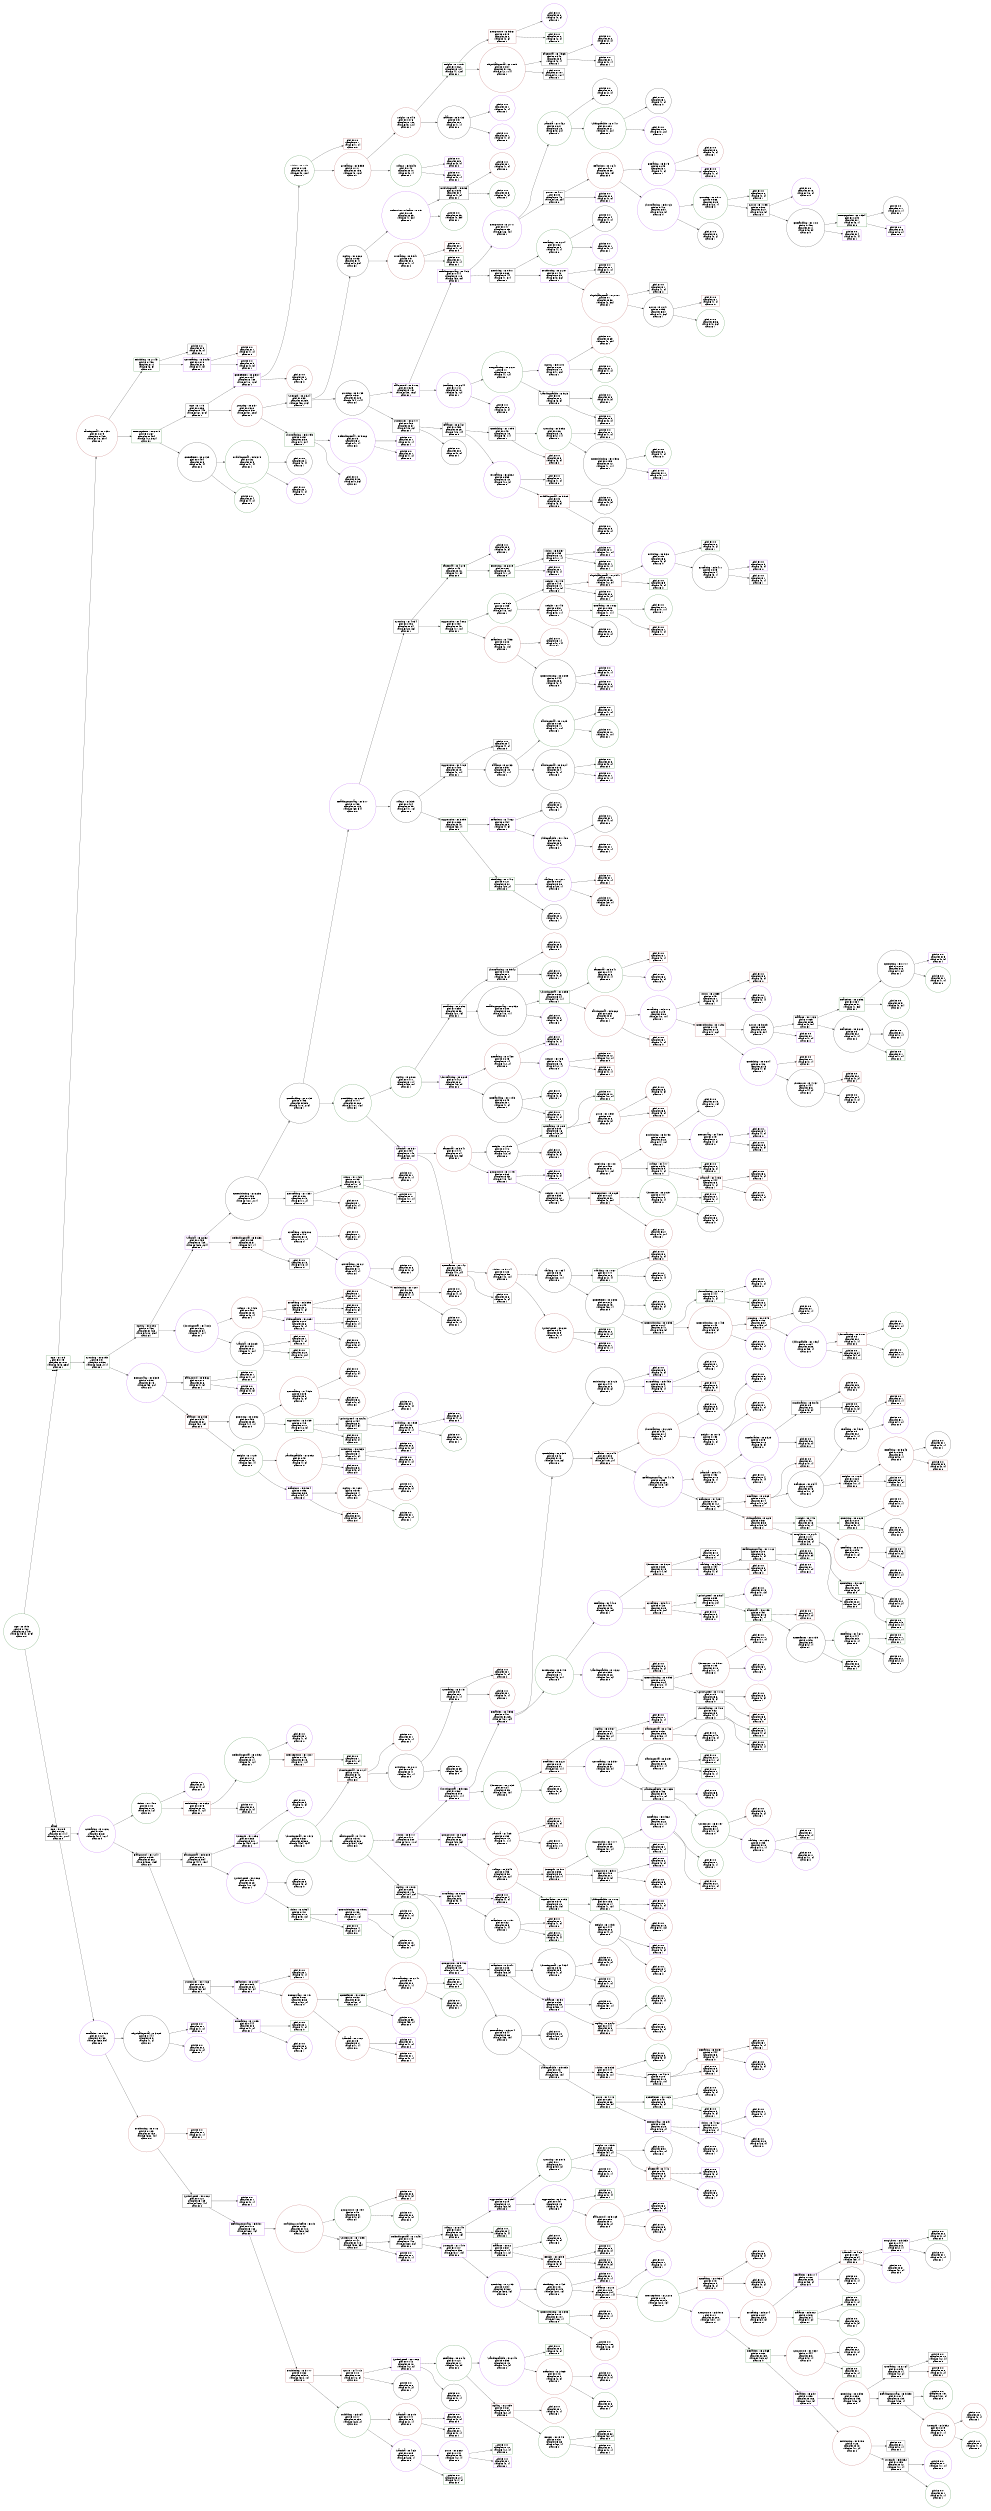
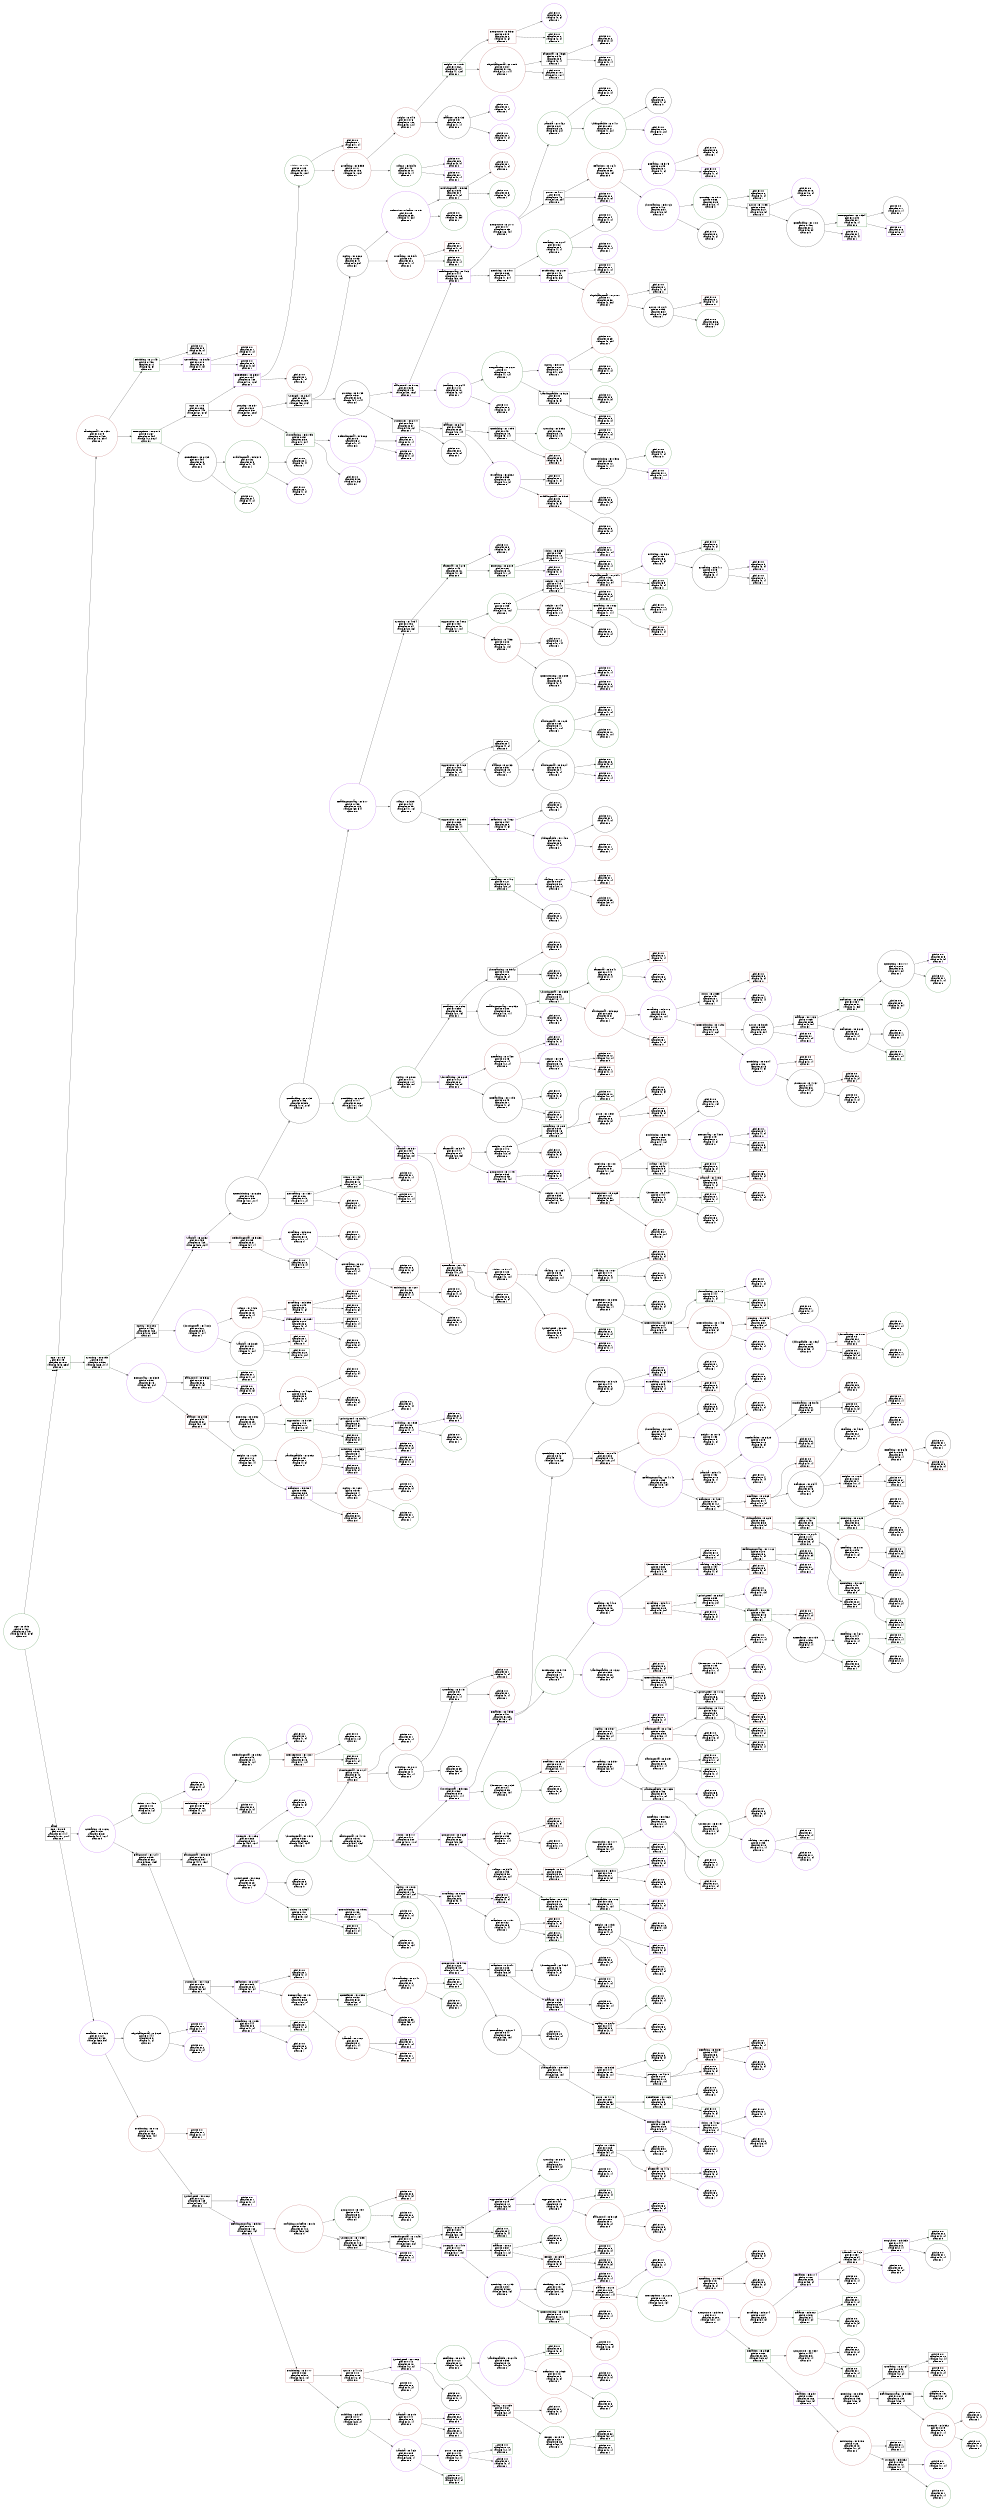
(554, 642) -> (554, 642)
none -> (353, 1738)
